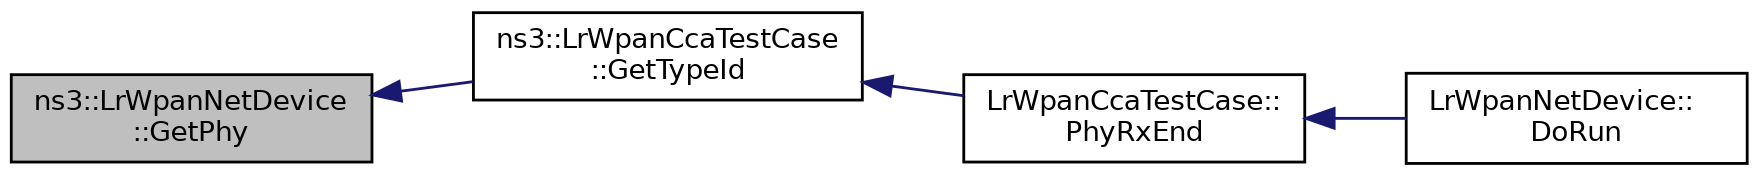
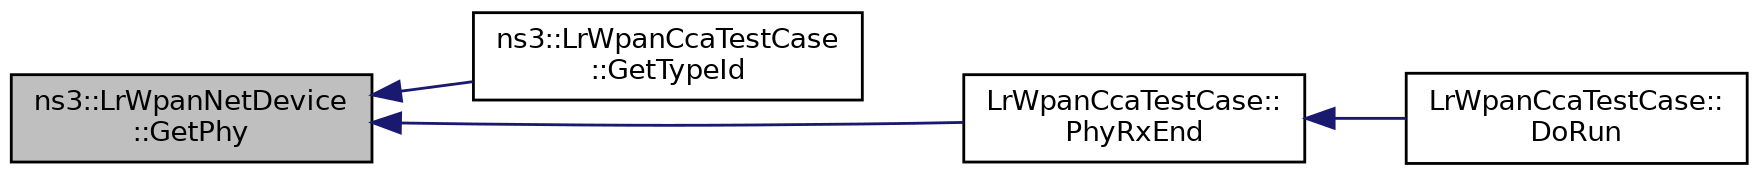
(928, 91) -> (682, 125)
(1577, 118) -> (1577, 118)
